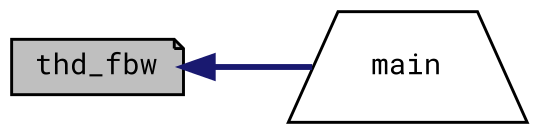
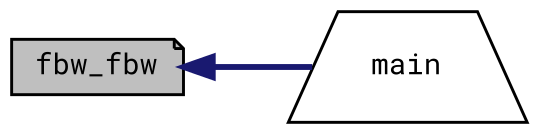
(98, 67) -> (98, 67)
